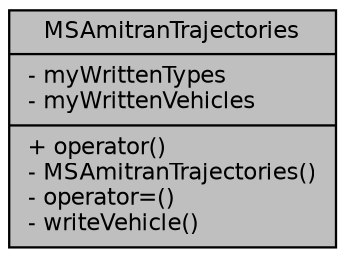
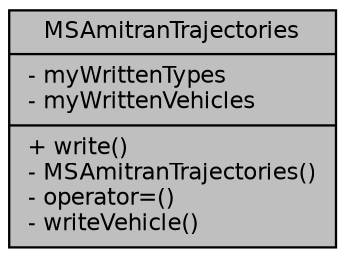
(98, 147) -> (78, 147)
